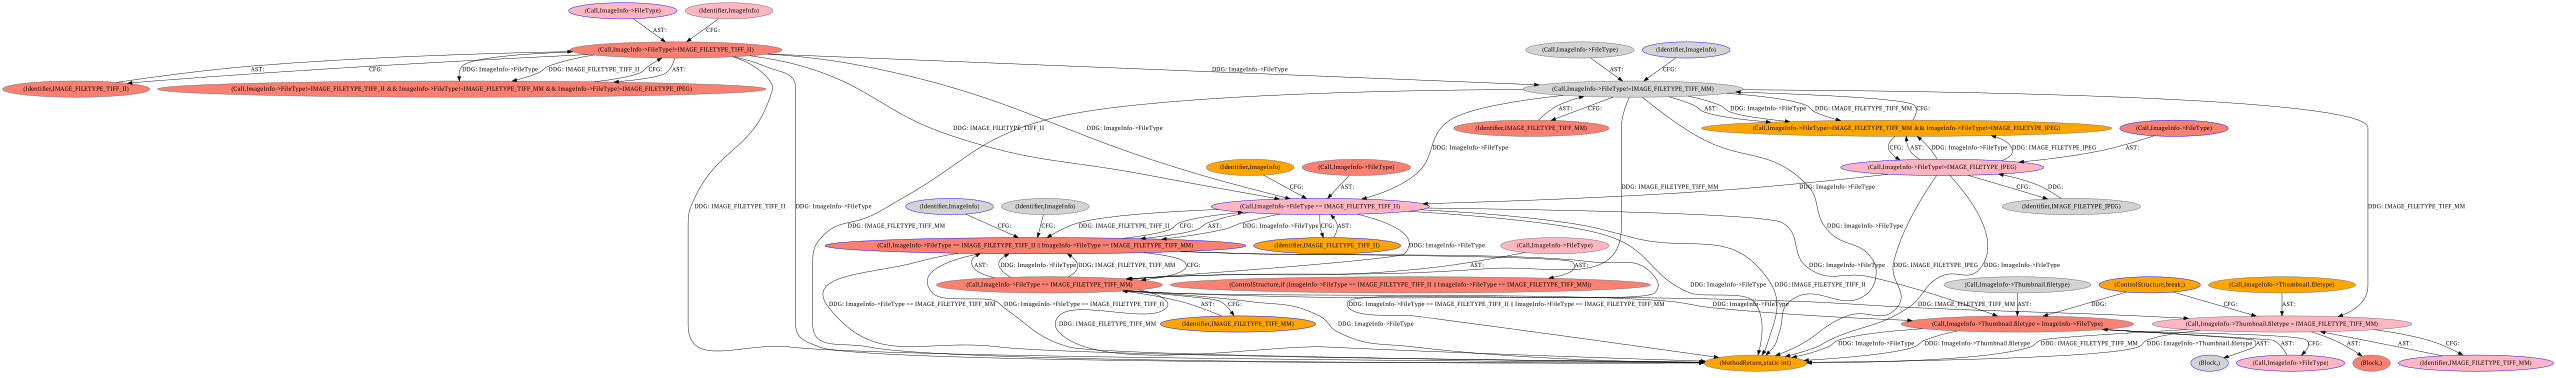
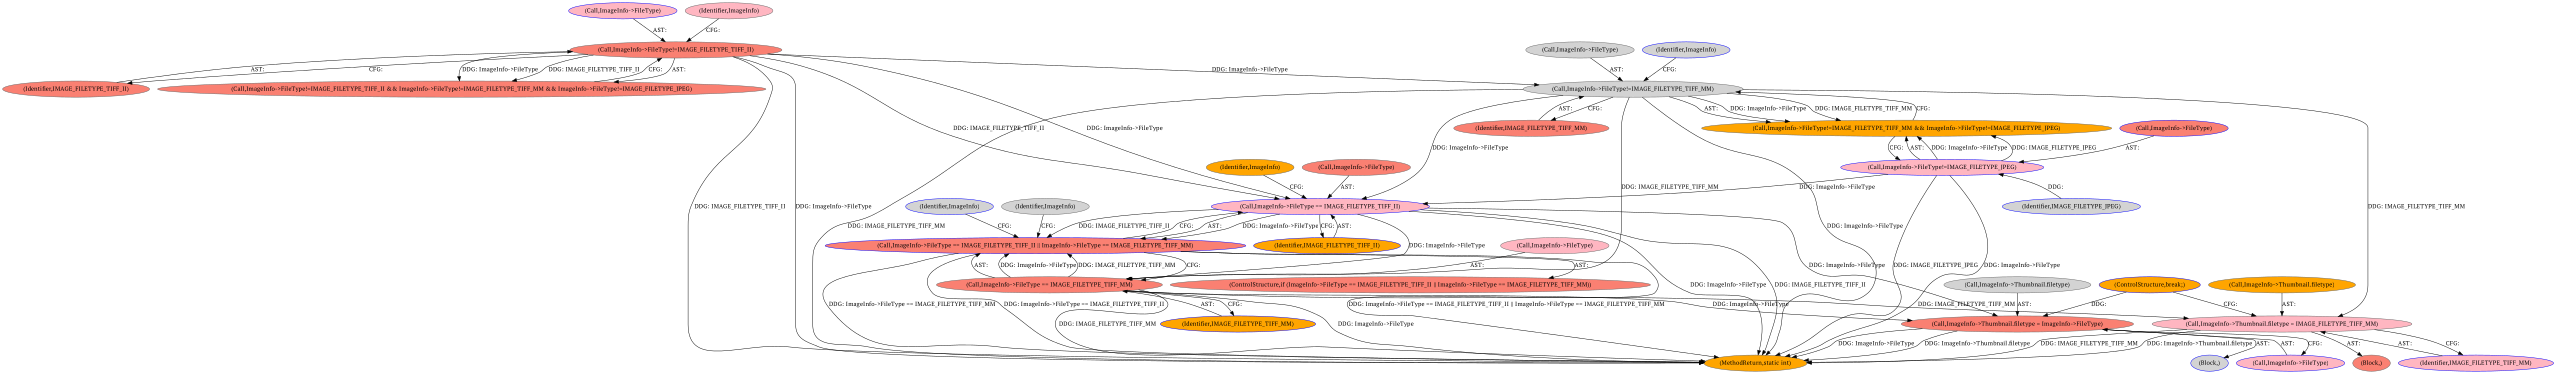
(2005, 186) -> none
(2071, 207) -> (2071, 207)
